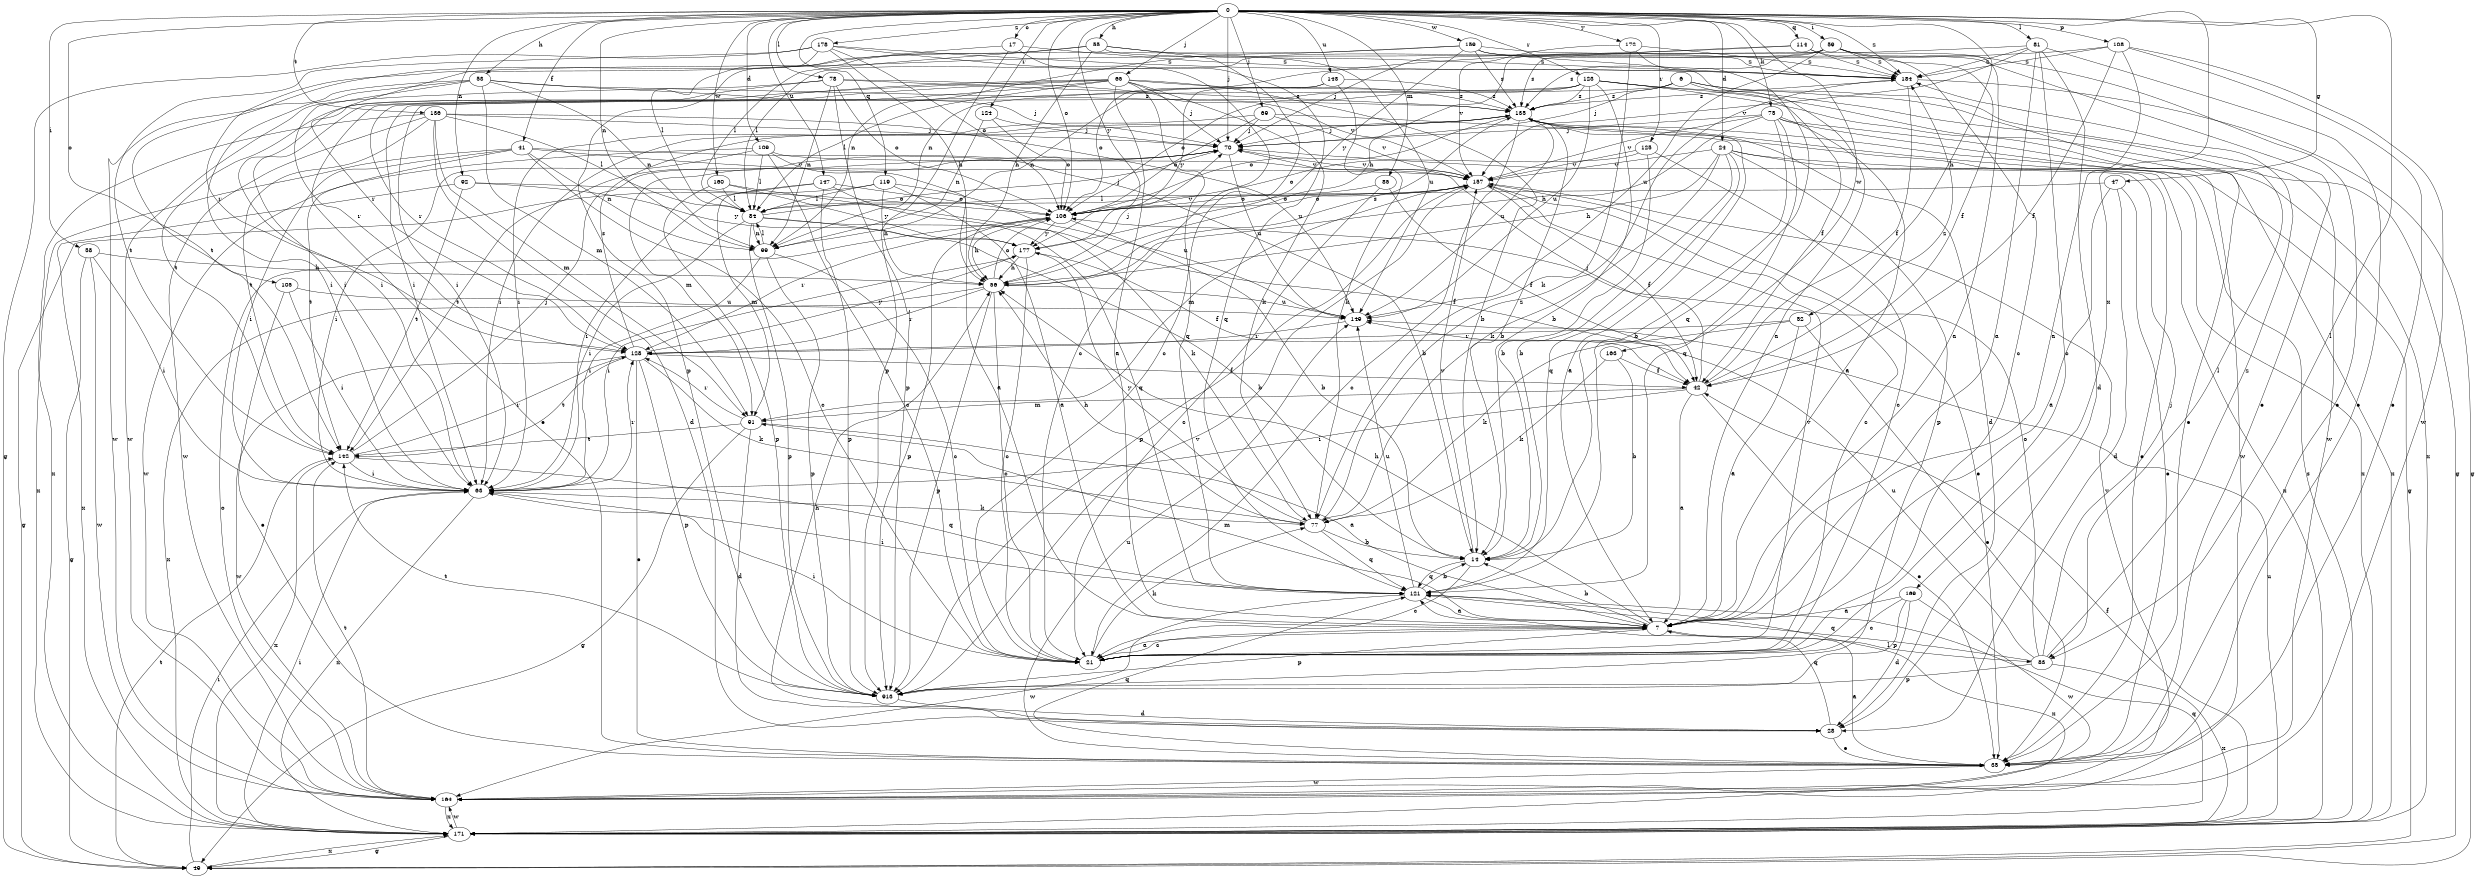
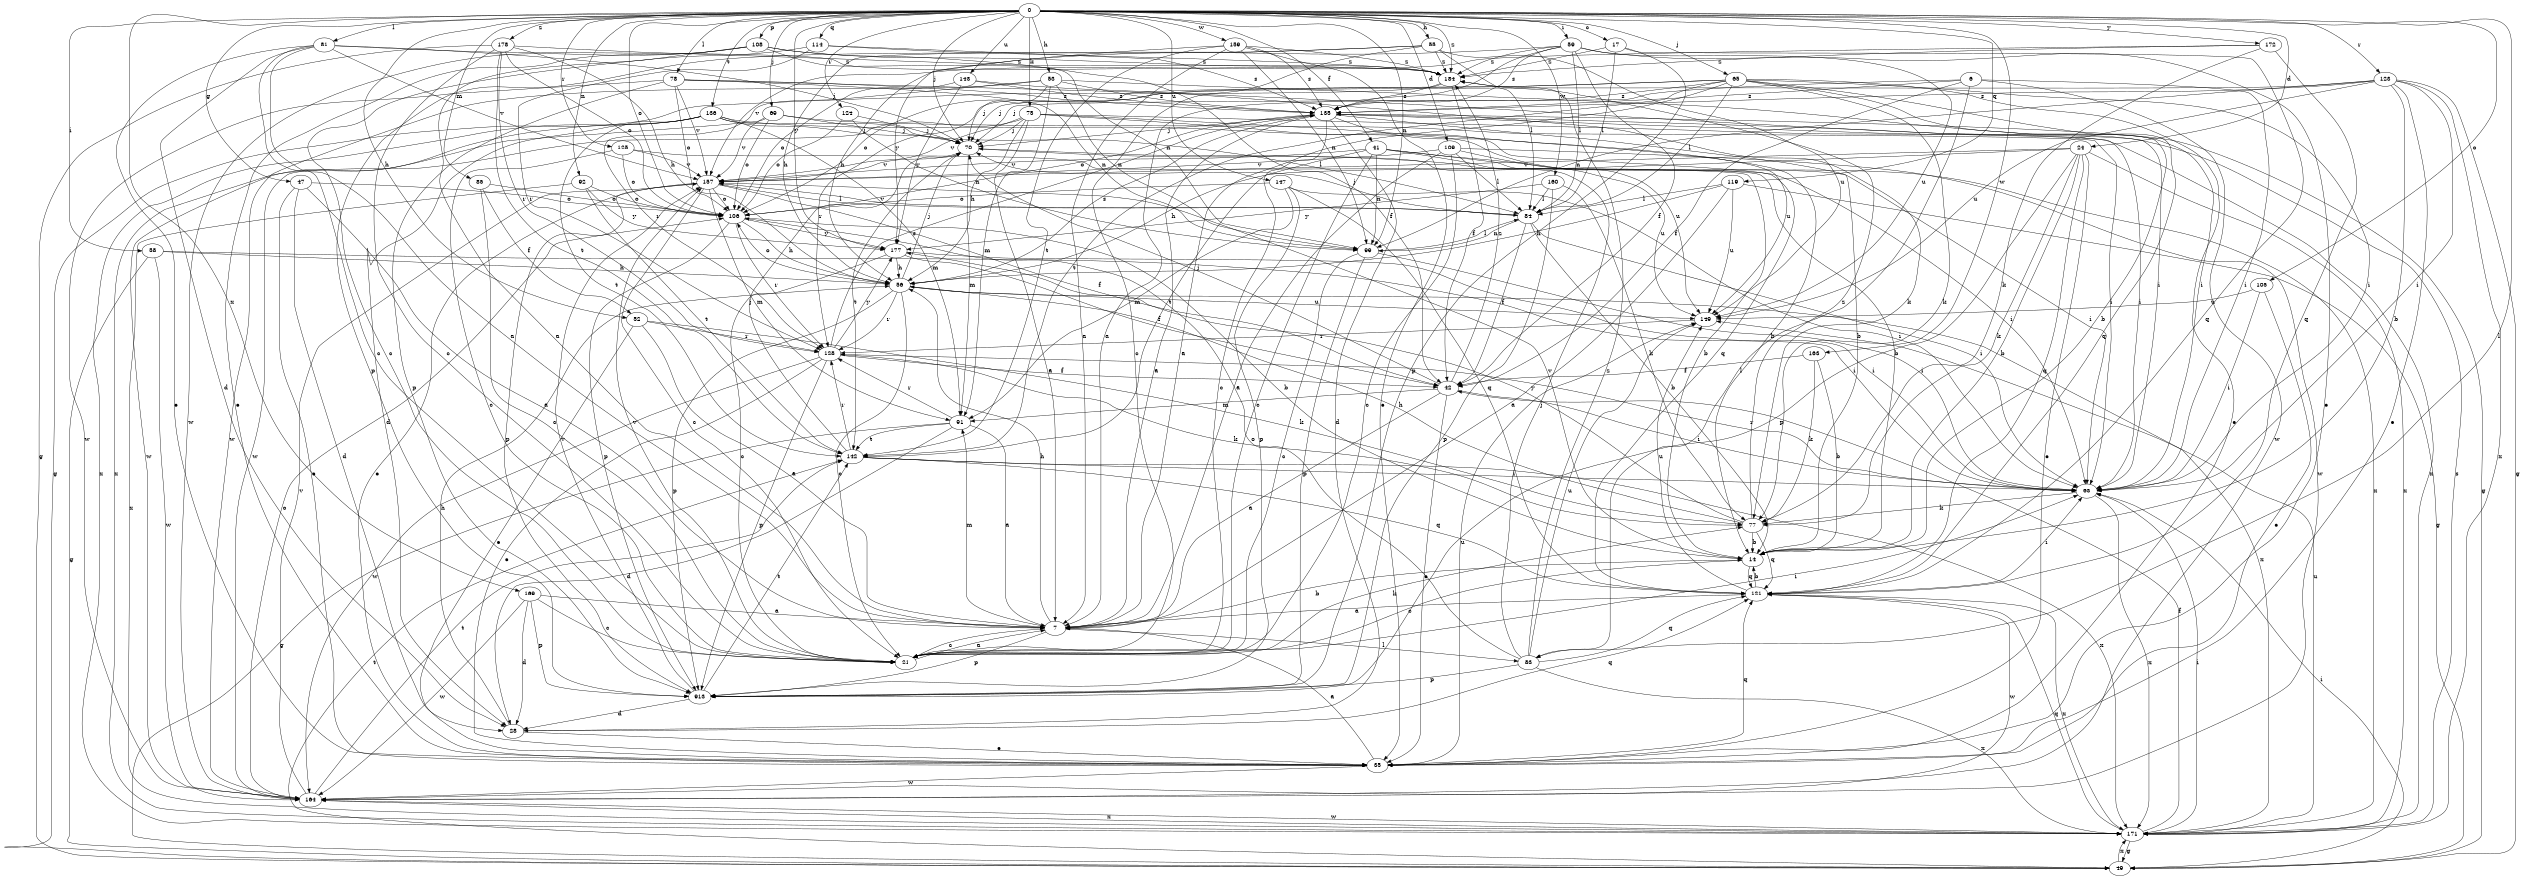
(1527, 291) -> (540, 270)
(512, 434) -> none
(788, 475) -> none
